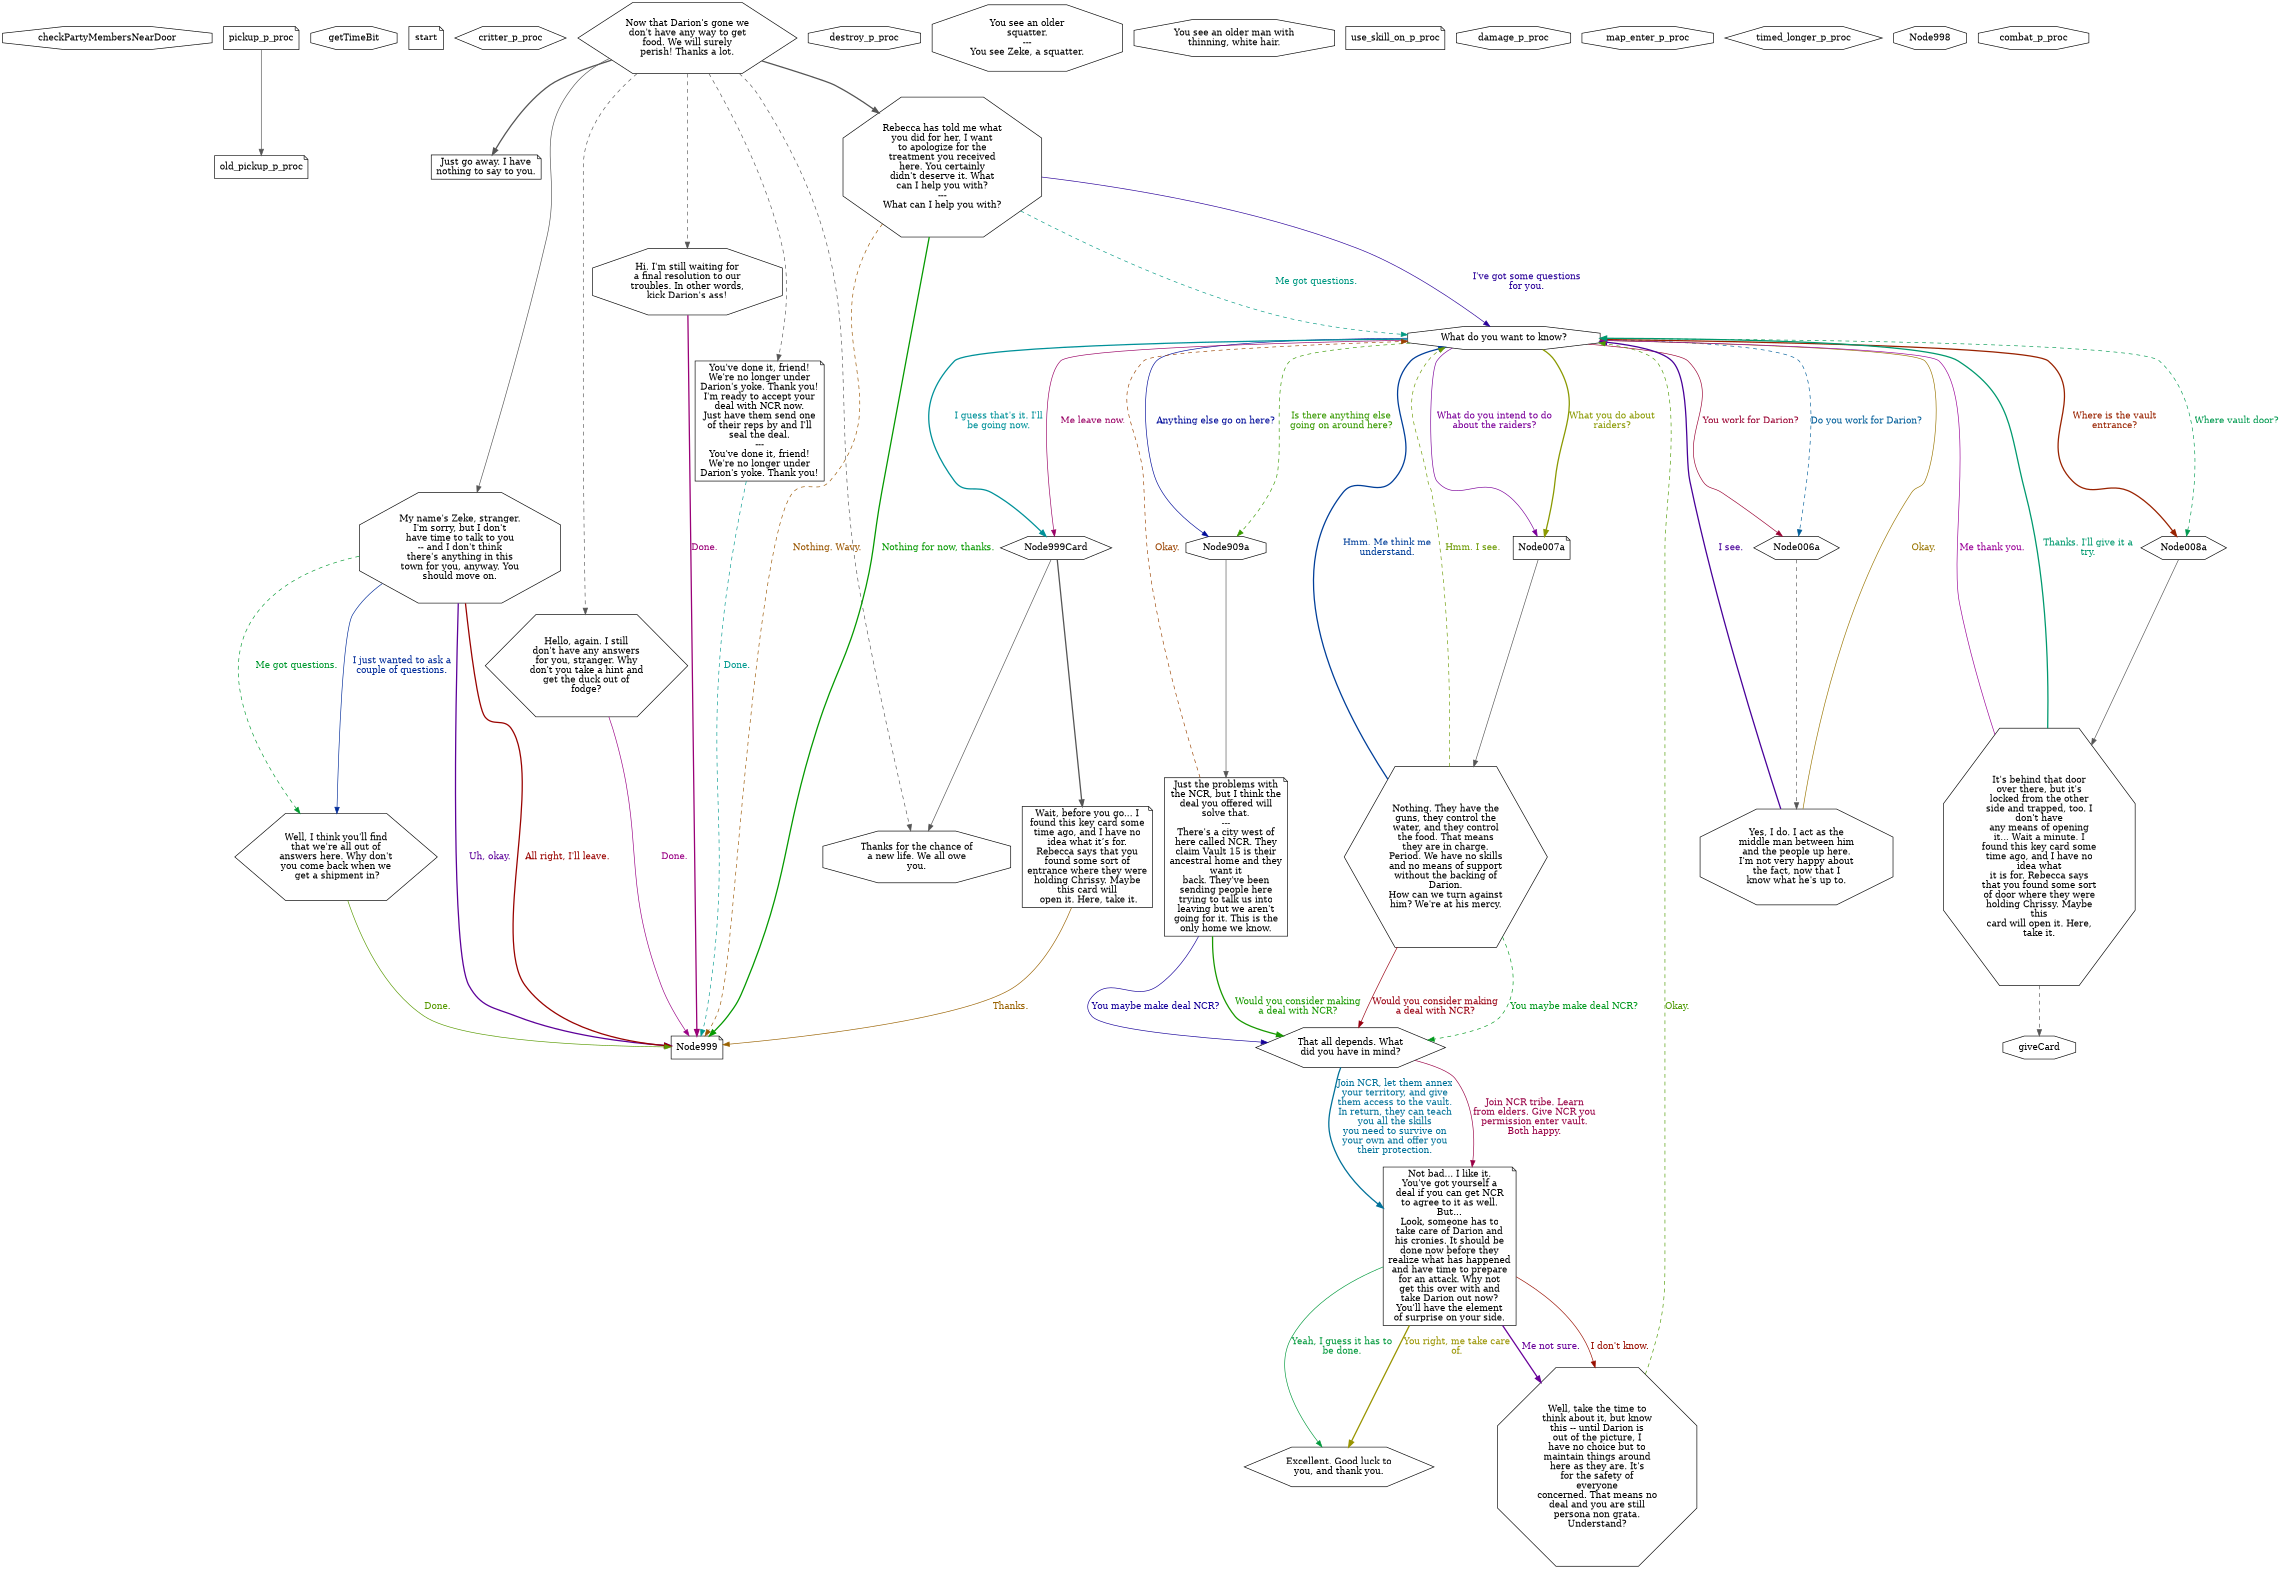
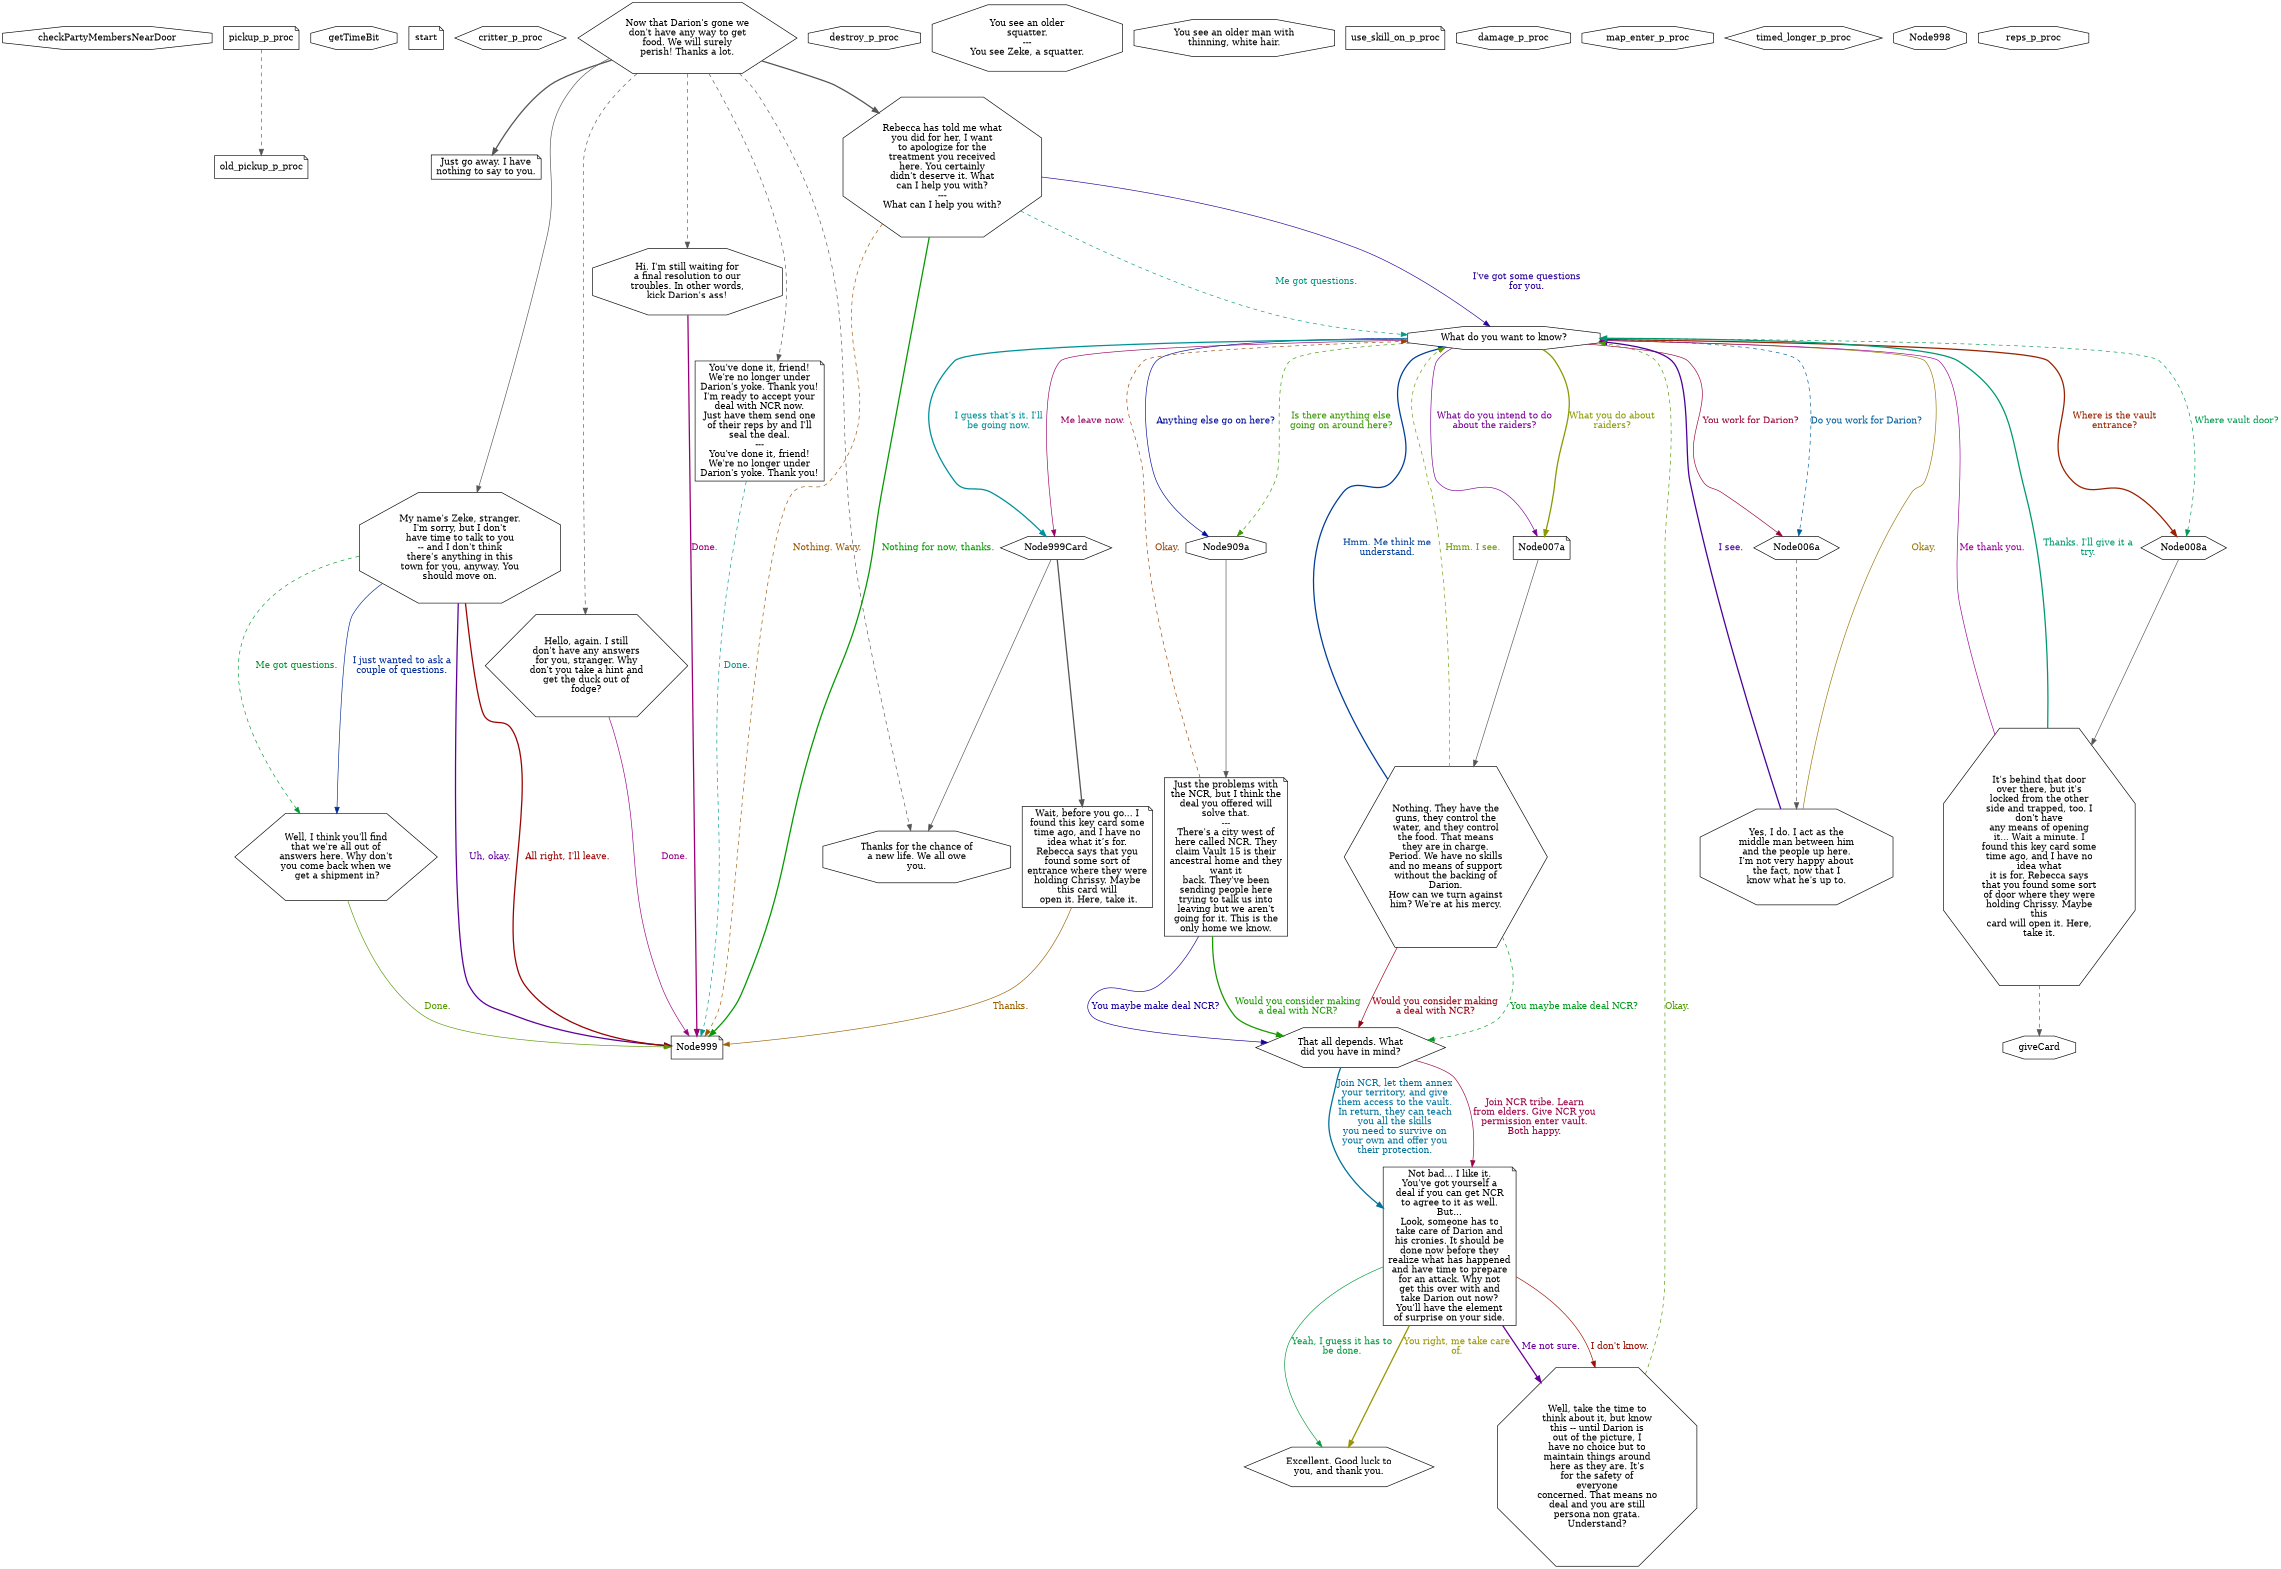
(2034, 38) -> (2034, 38)
(261, 99) -> (261, 99)
